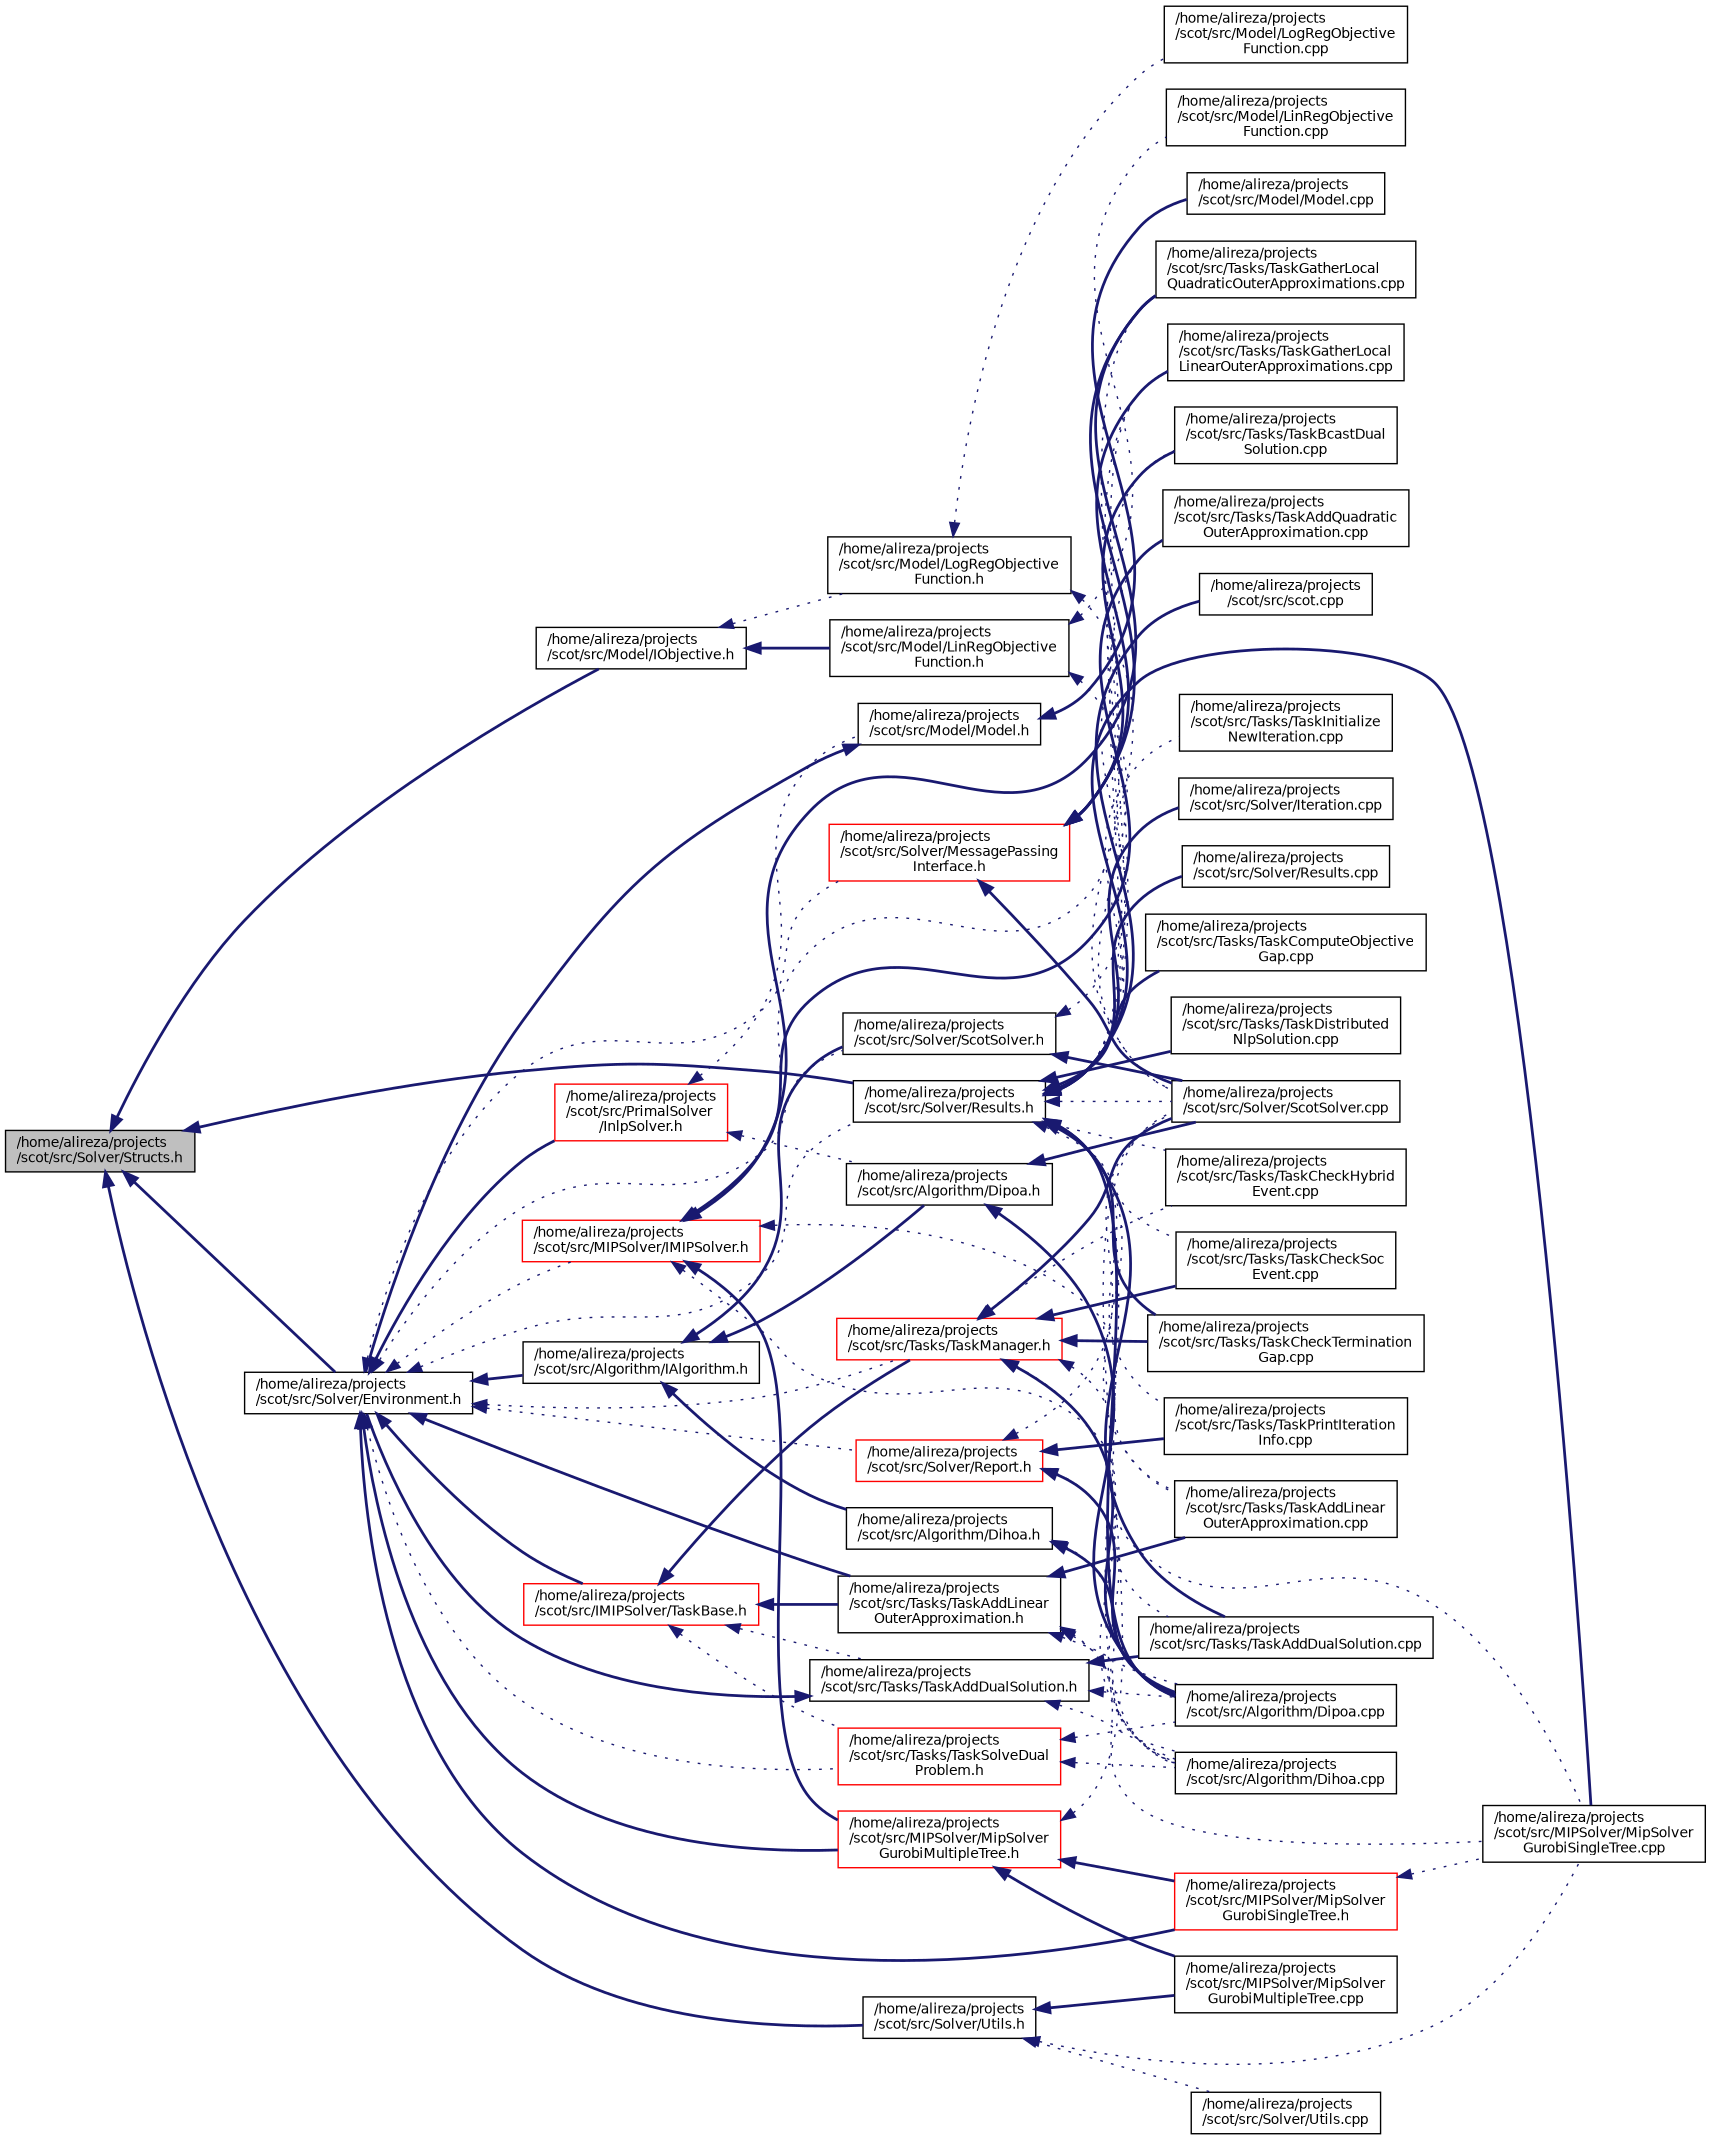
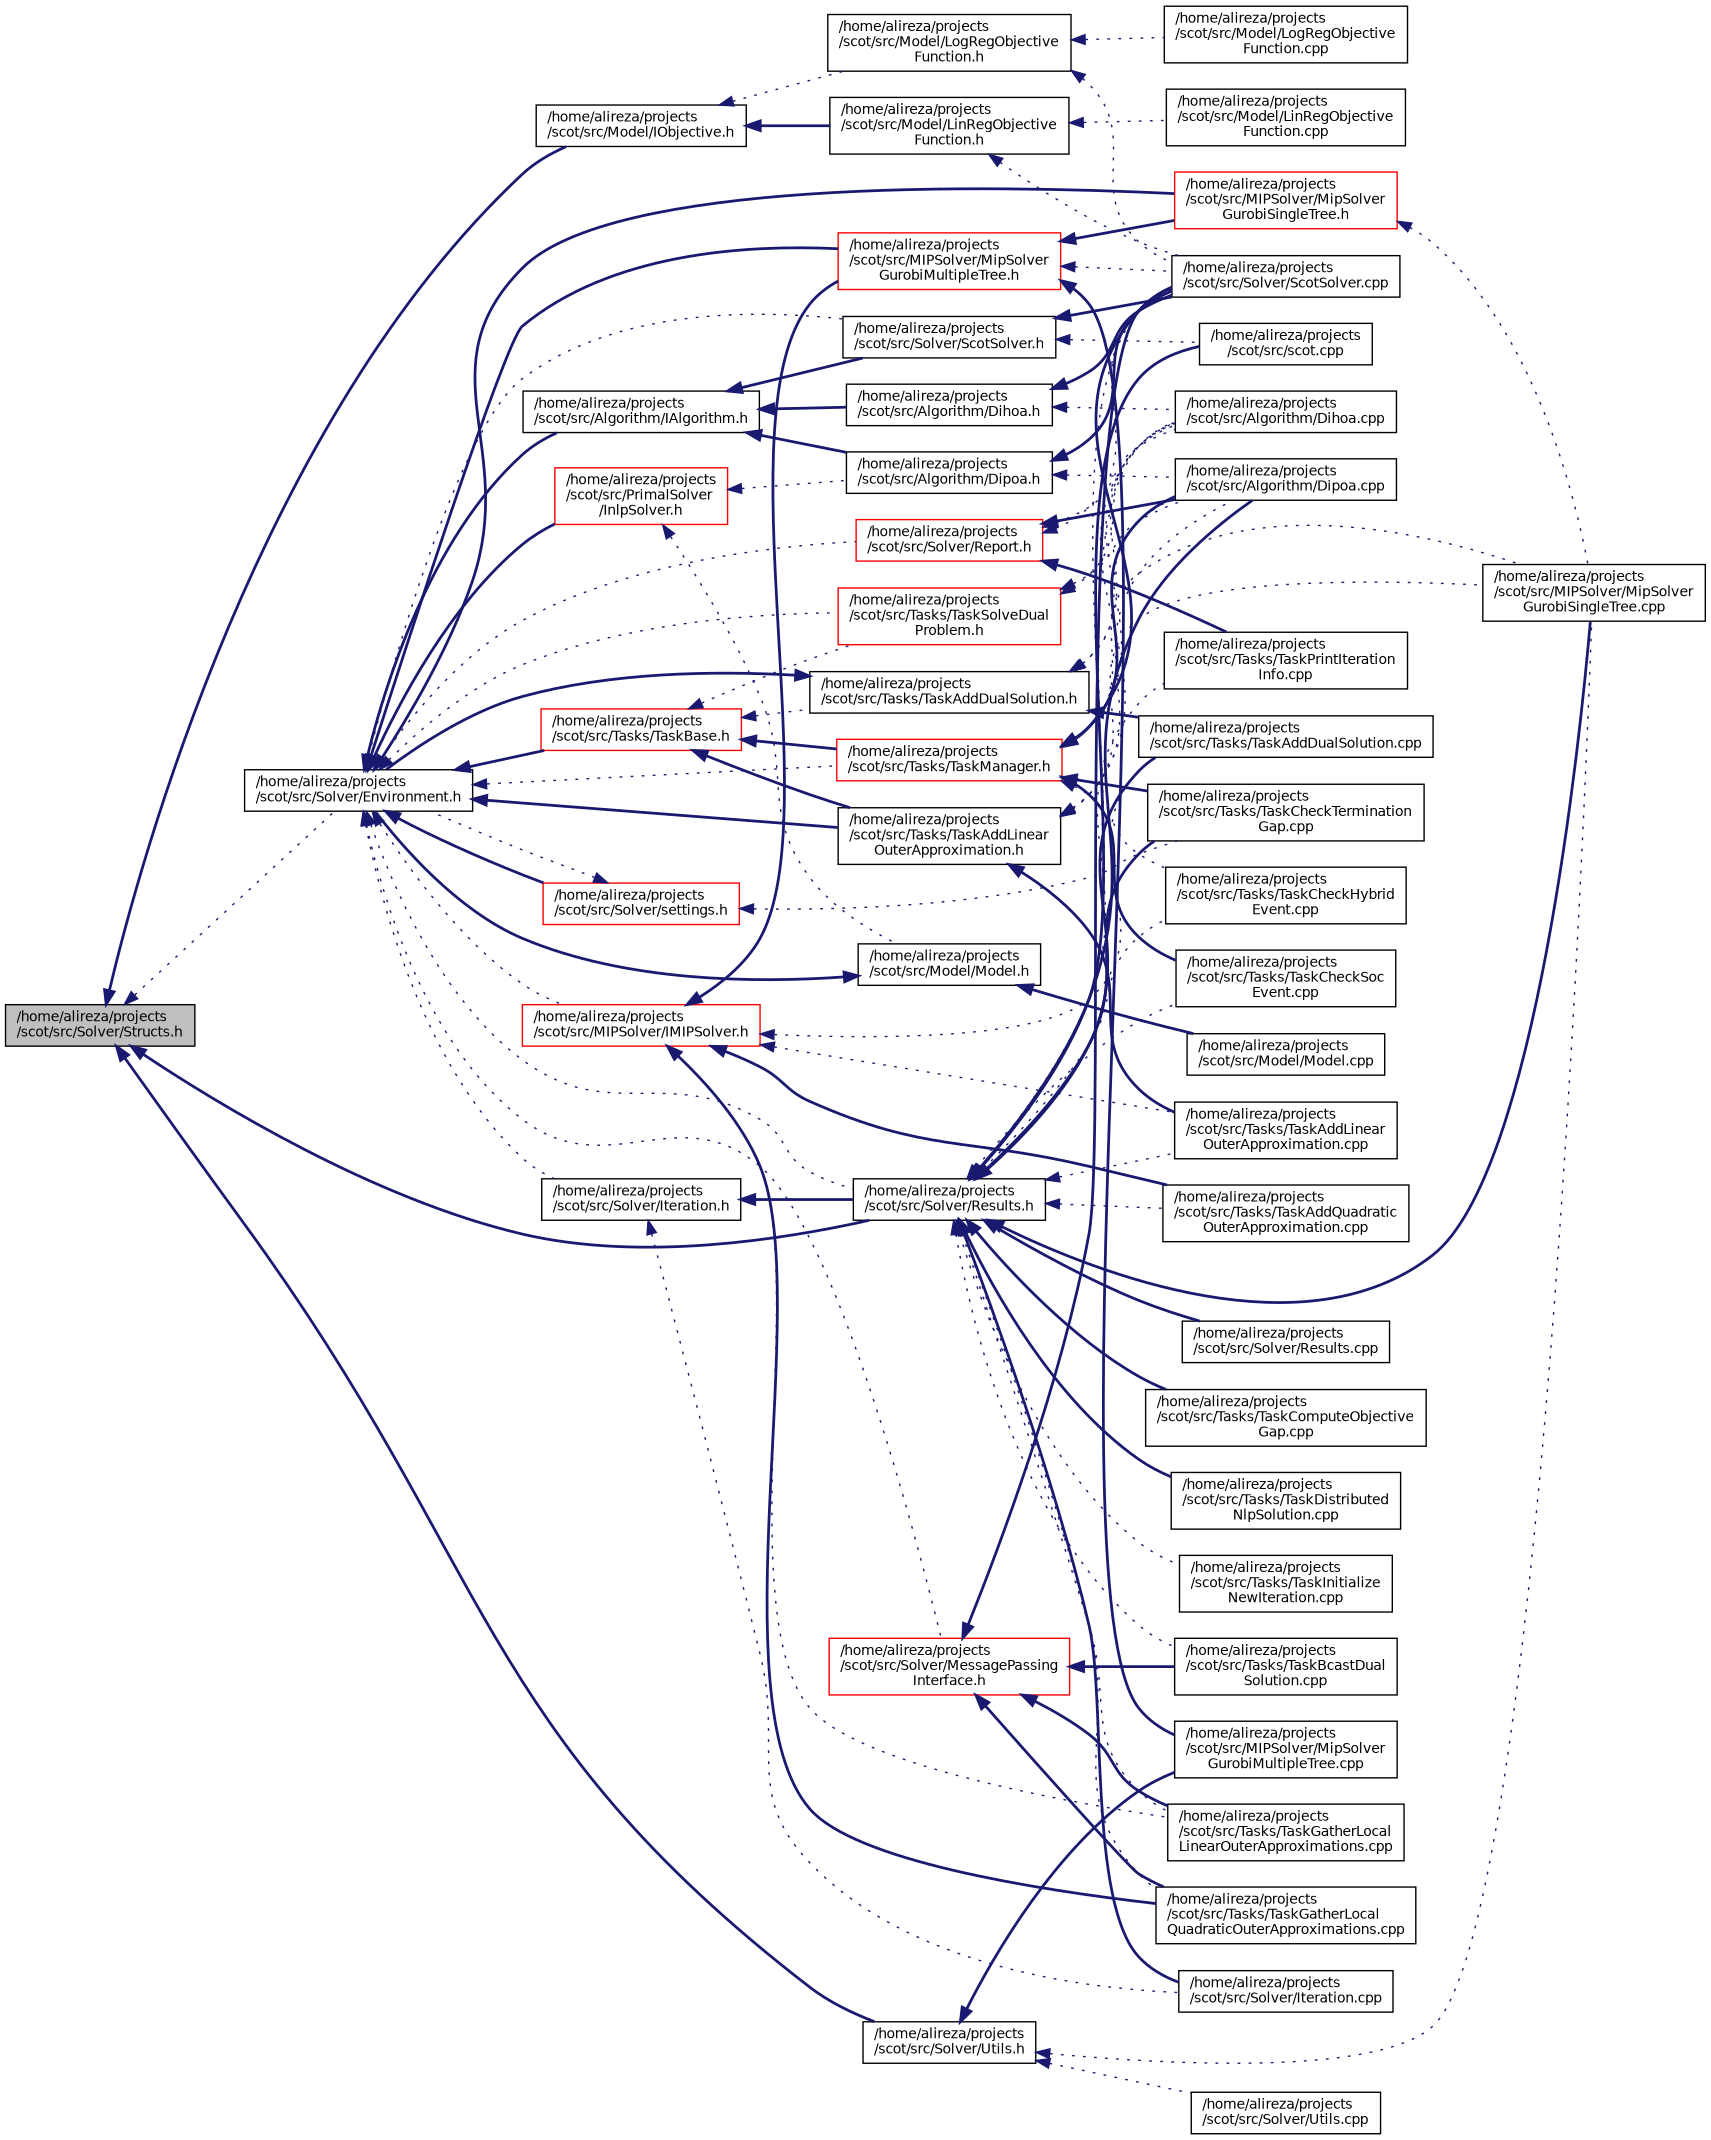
none -> (641, 904)
none -> (641, 1200)
(235, 1277) -> (235, 903)
(1096, 1533) -> (1134, 476)
(641, 1604) -> (641, 730)
(1115, 1624) -> (1096, 366)
